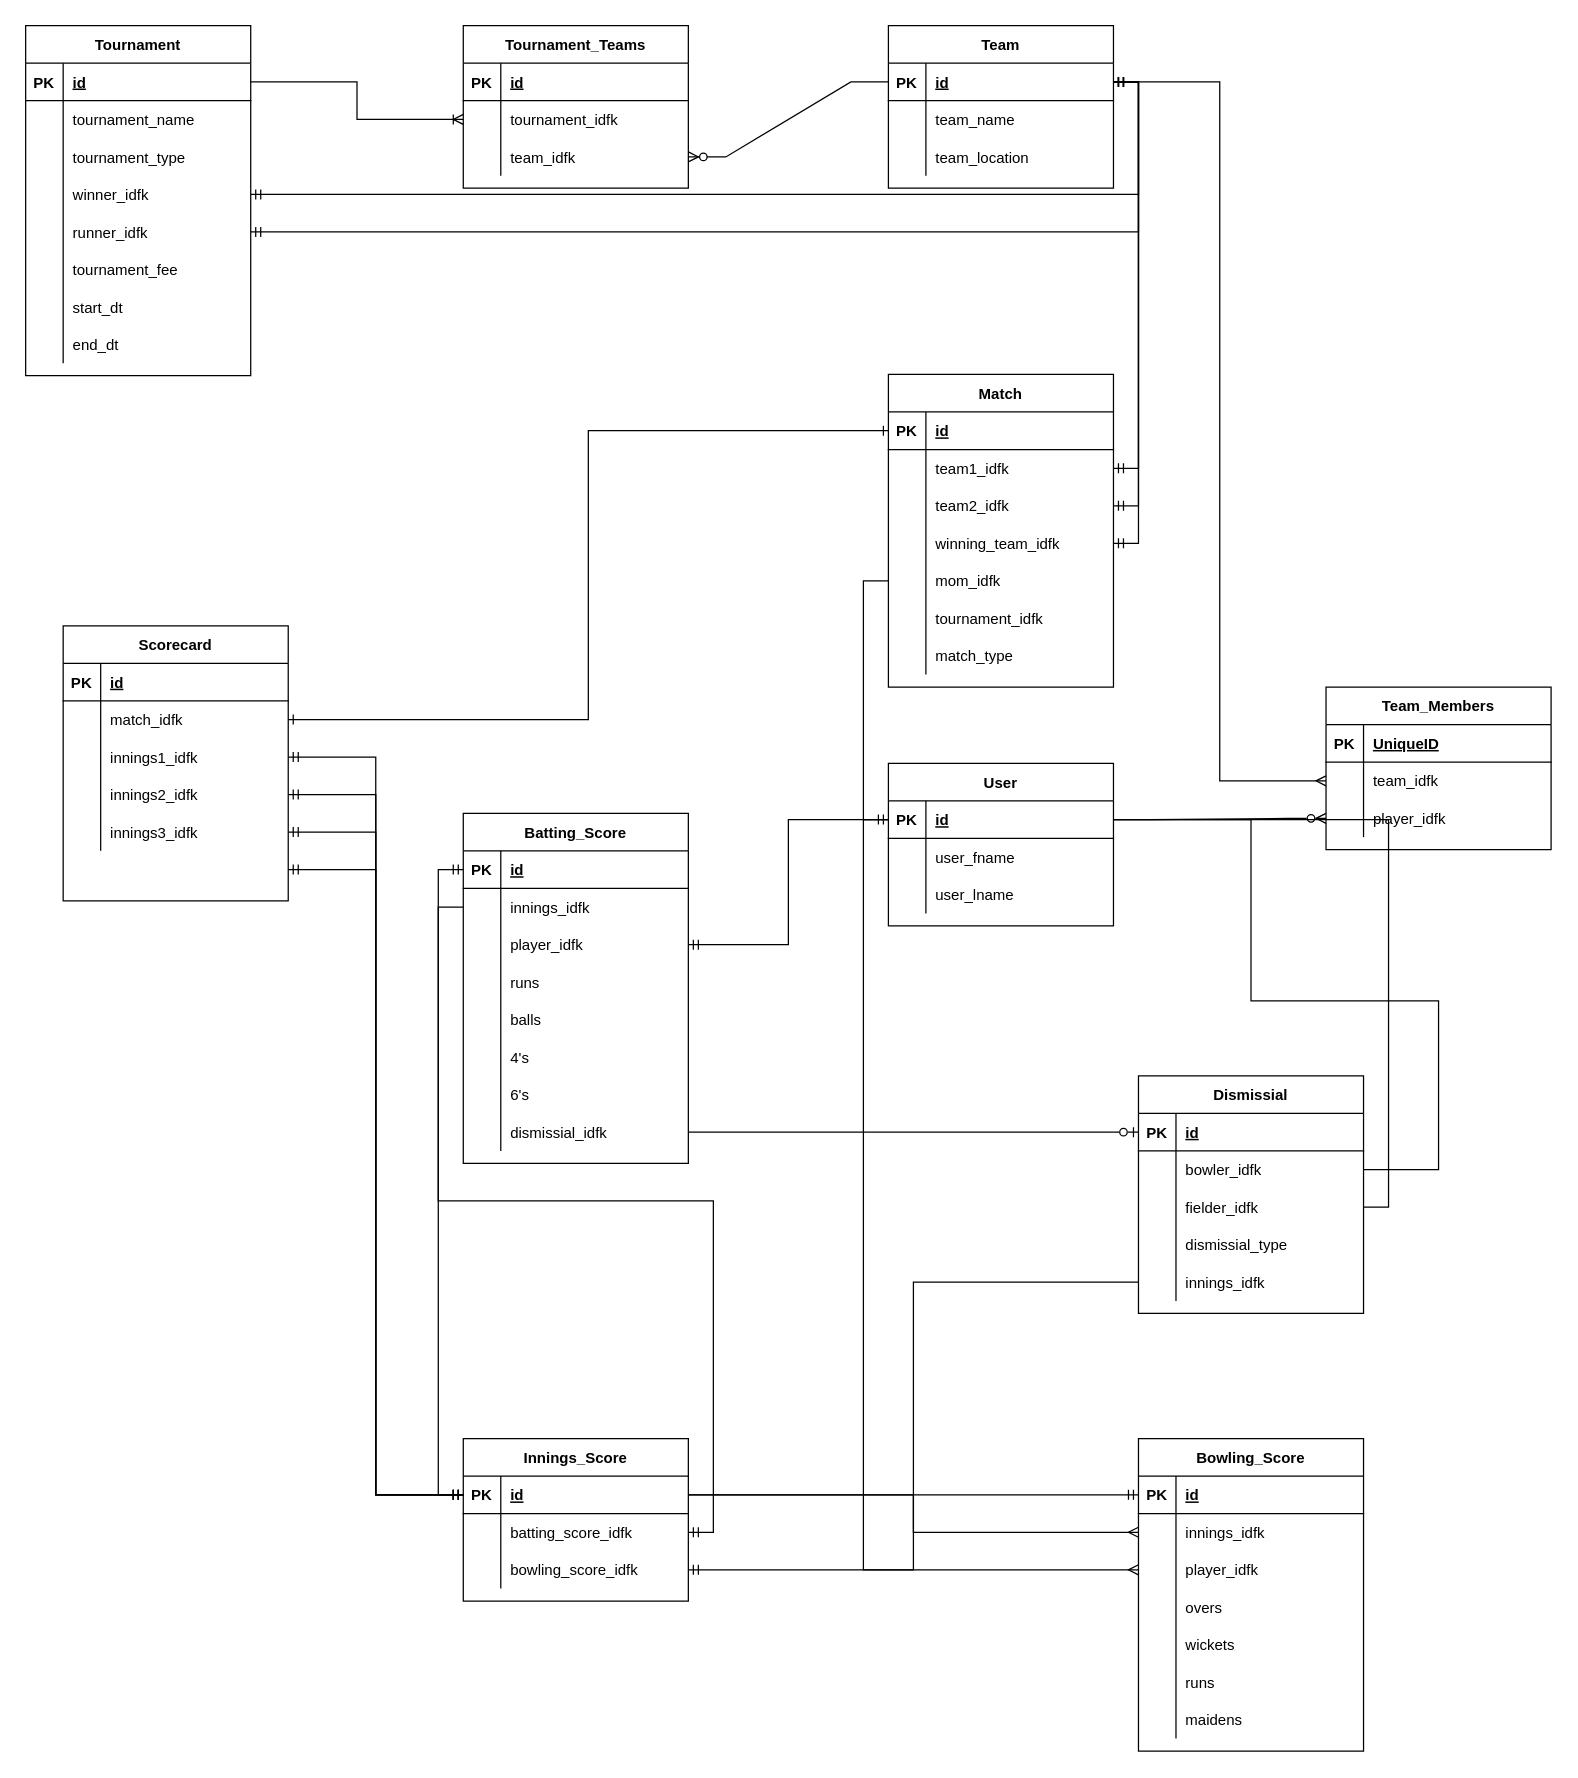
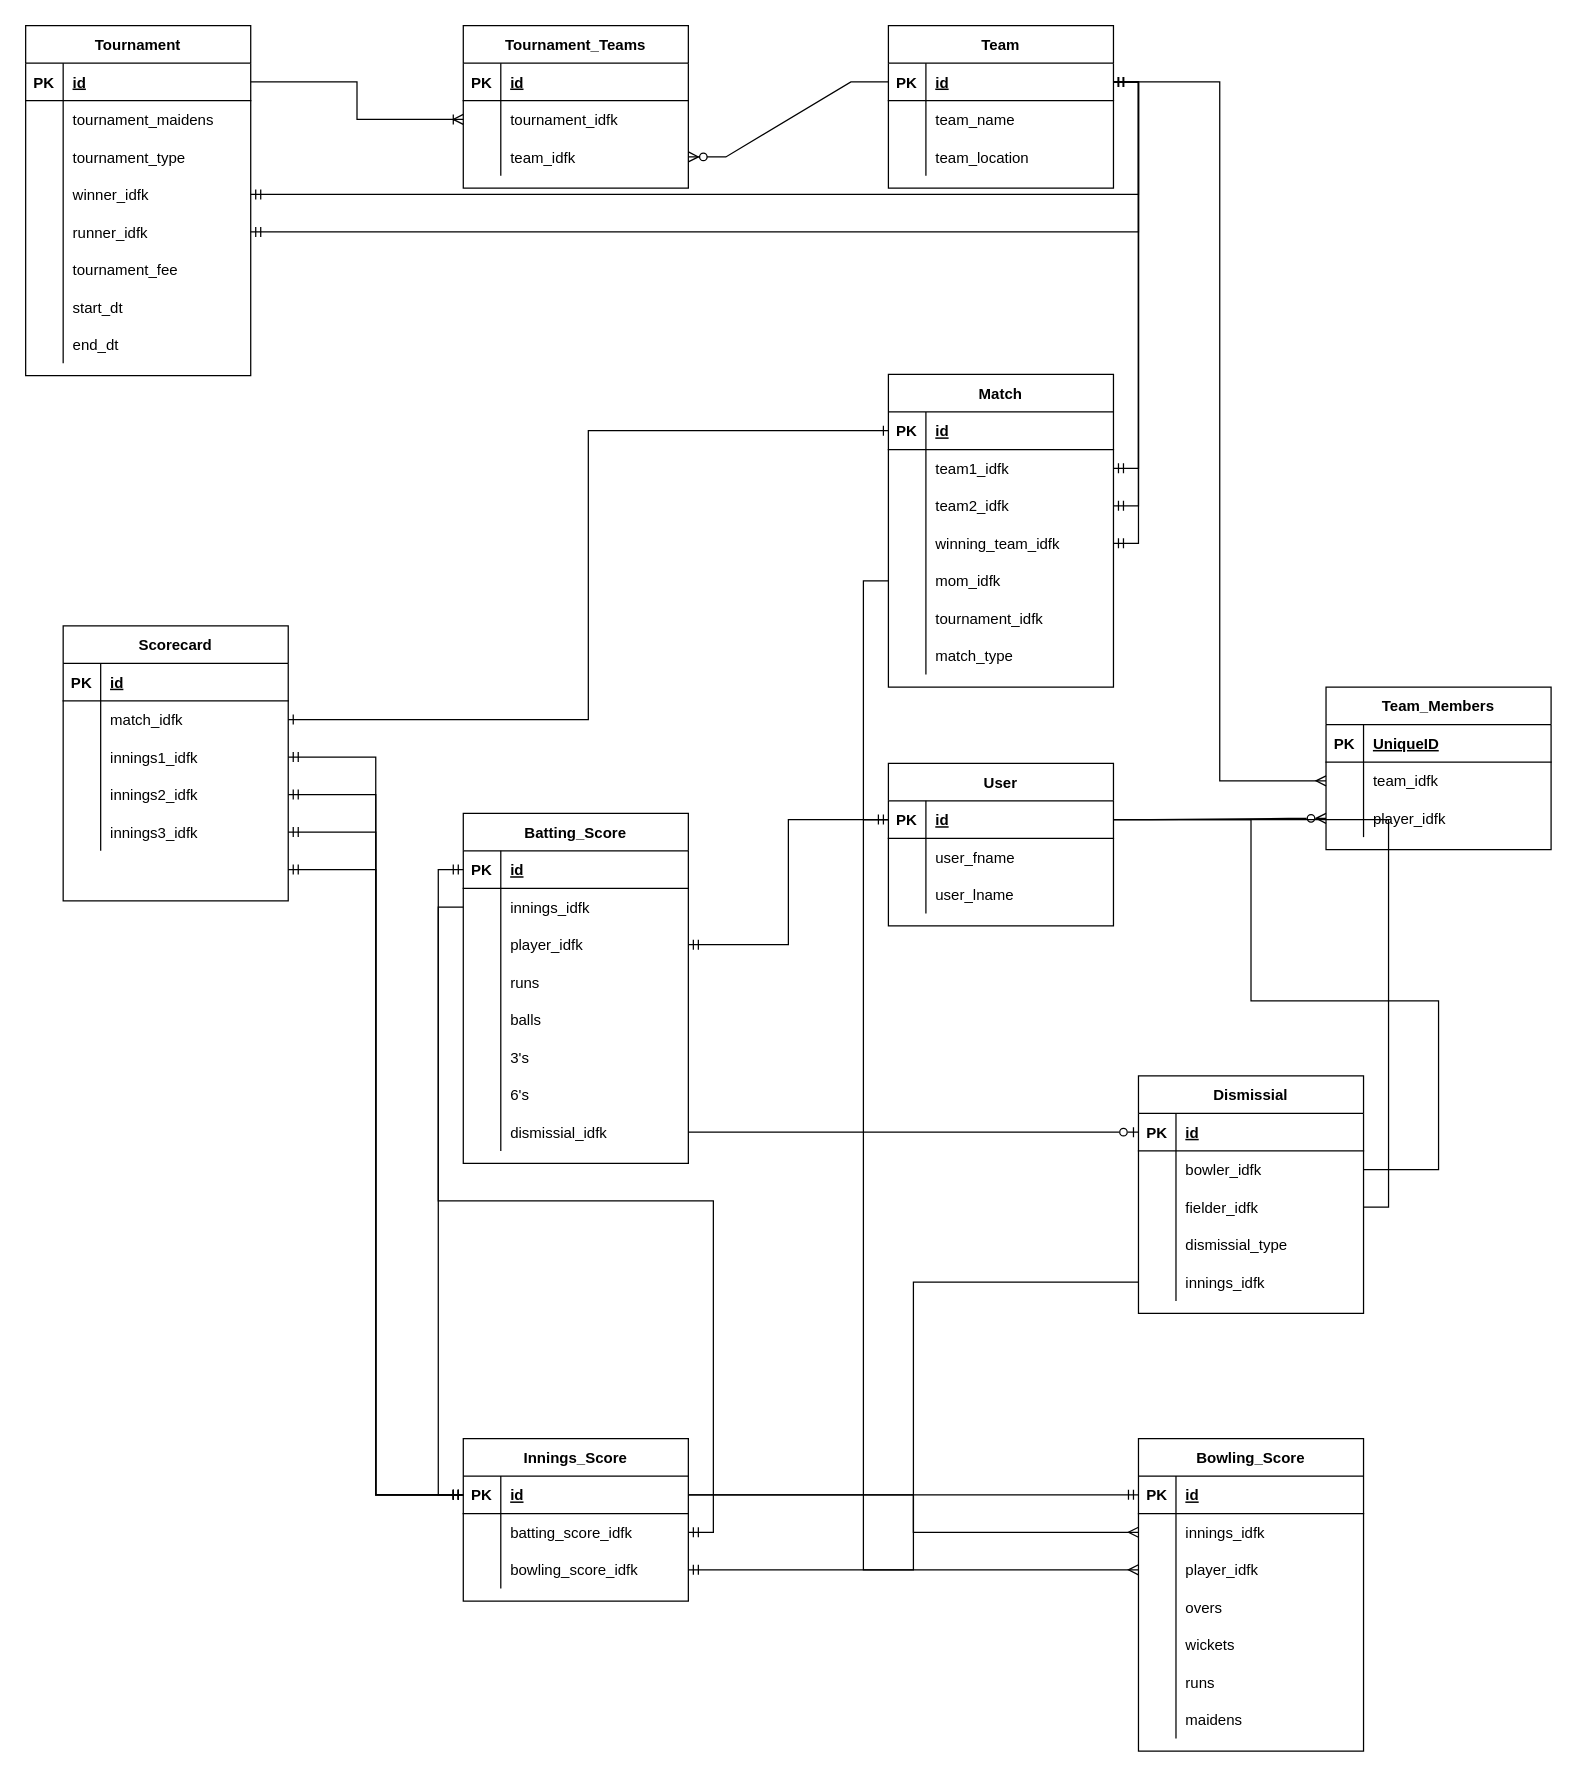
(136, 120) -> (146, 120)
(521, 1058) -> (521, 1058)
